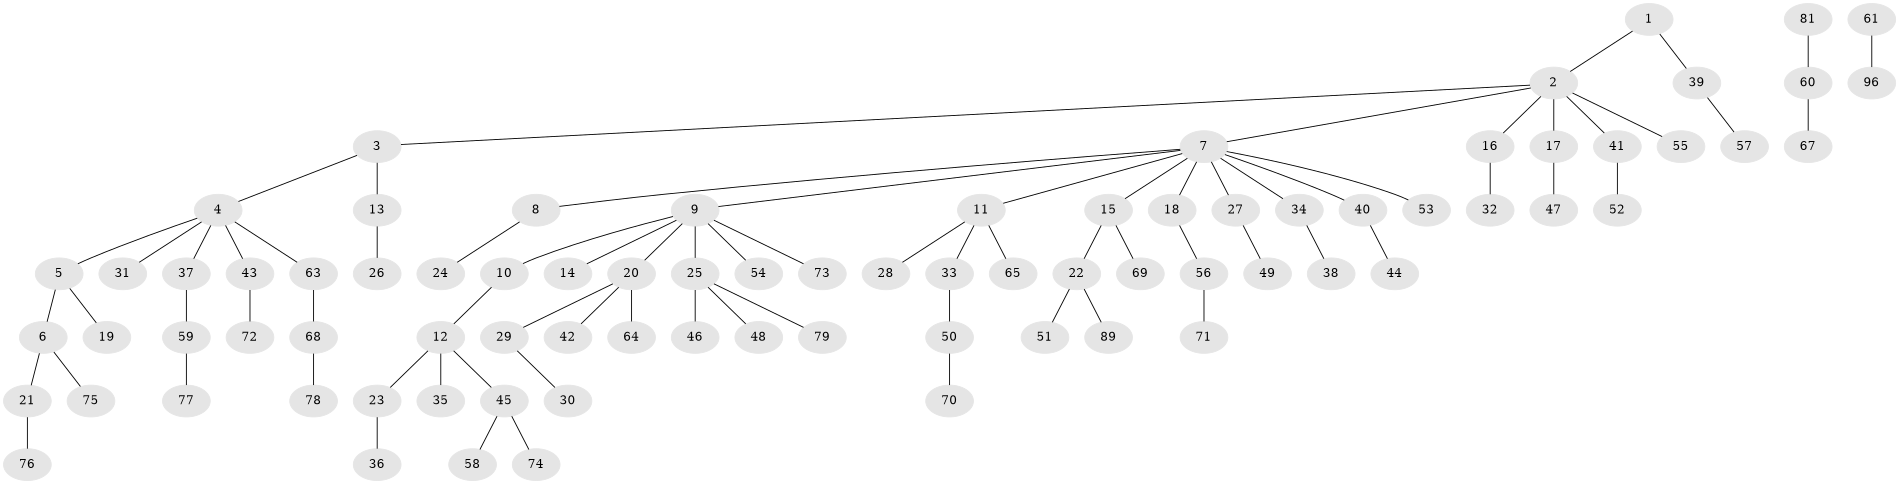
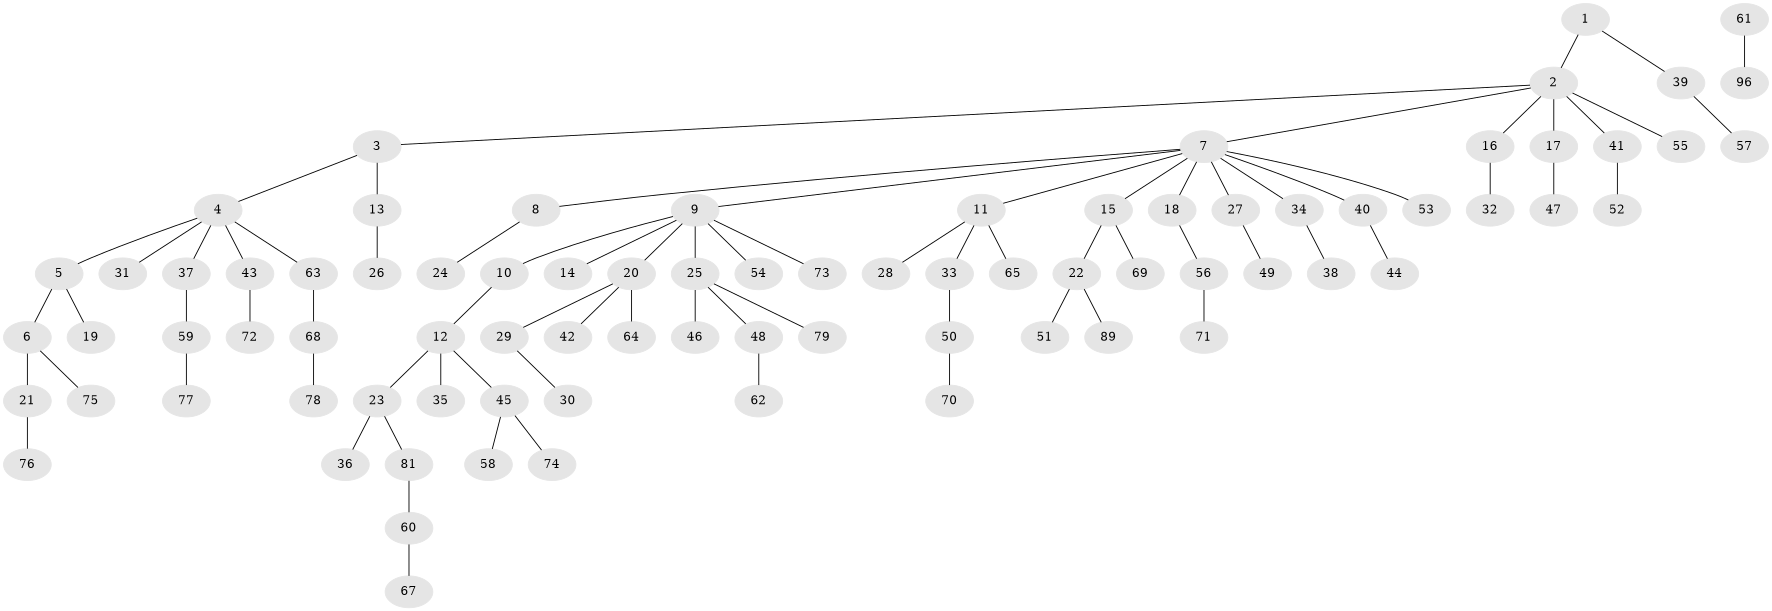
none -> (759, 401)
none -> (393, 433)
